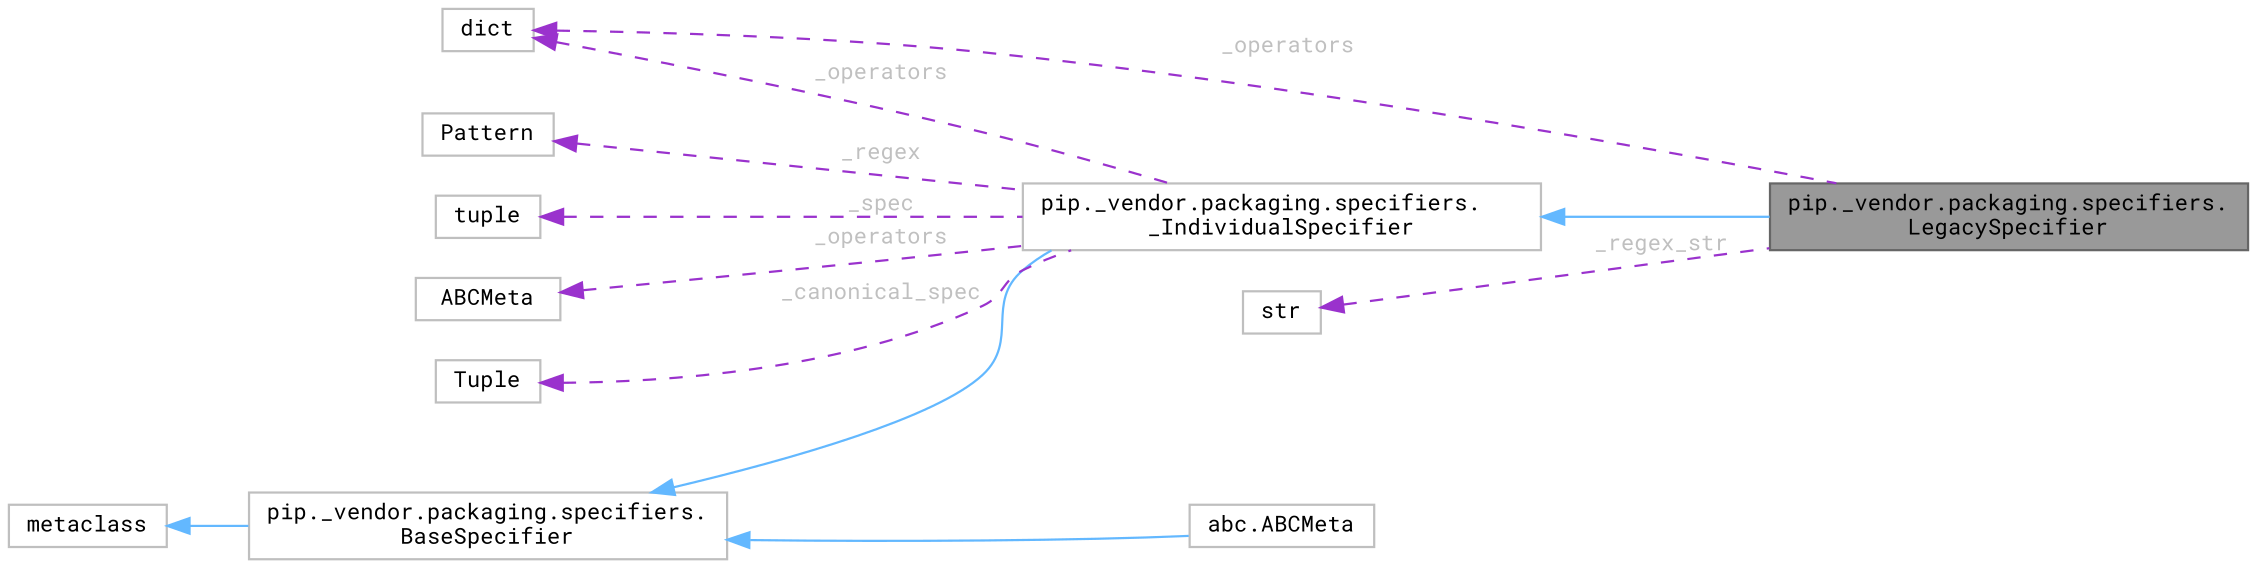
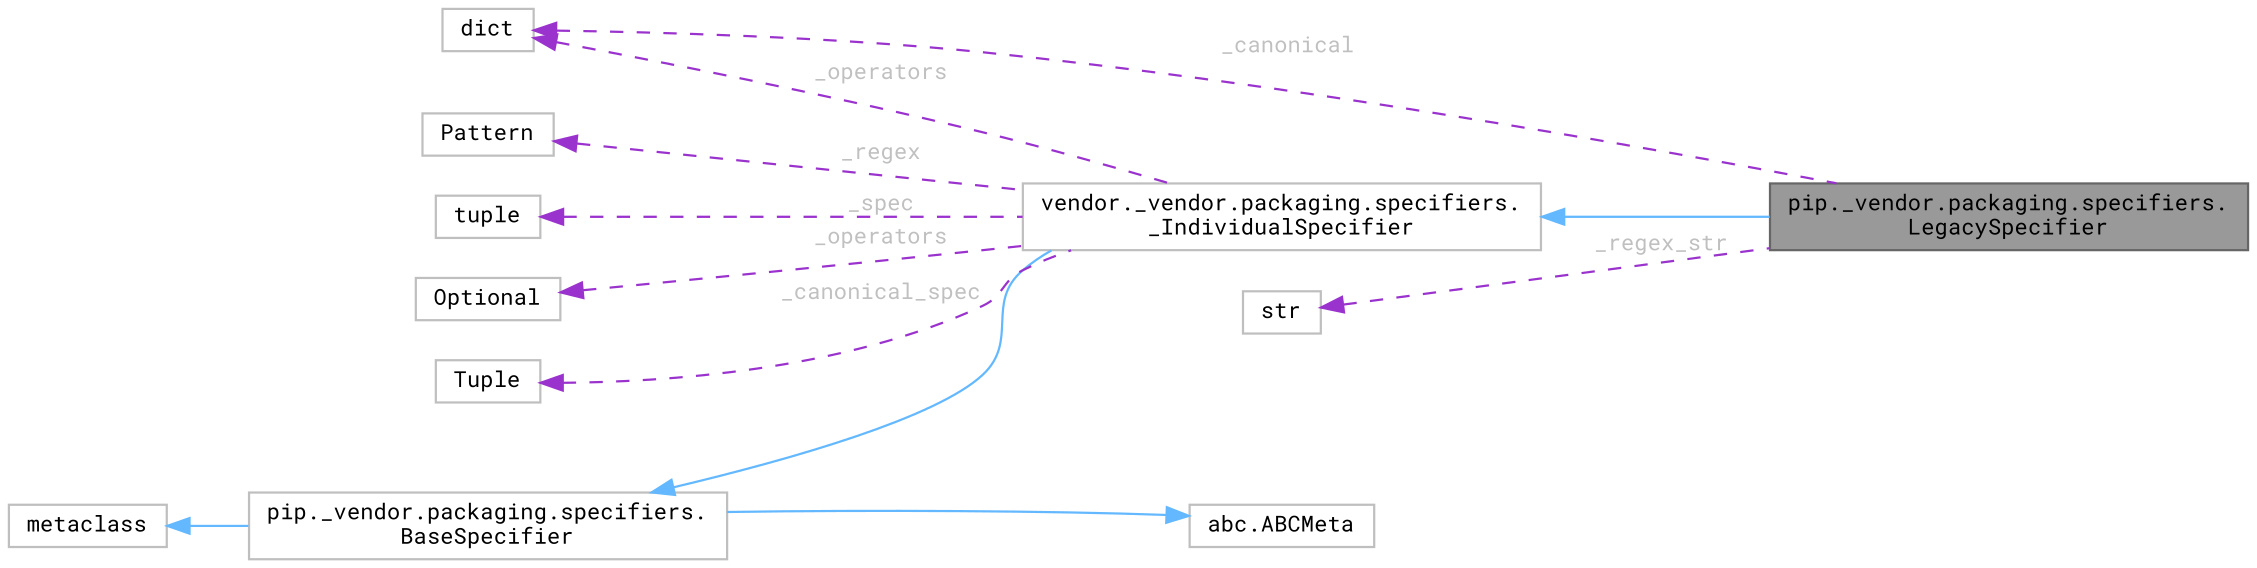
(1282, 47) -> (1282, 47)
(1282, 217) -> (1282, 217)
(488, 299) -> (488, 299)
(969, 541) -> (947, 511)
